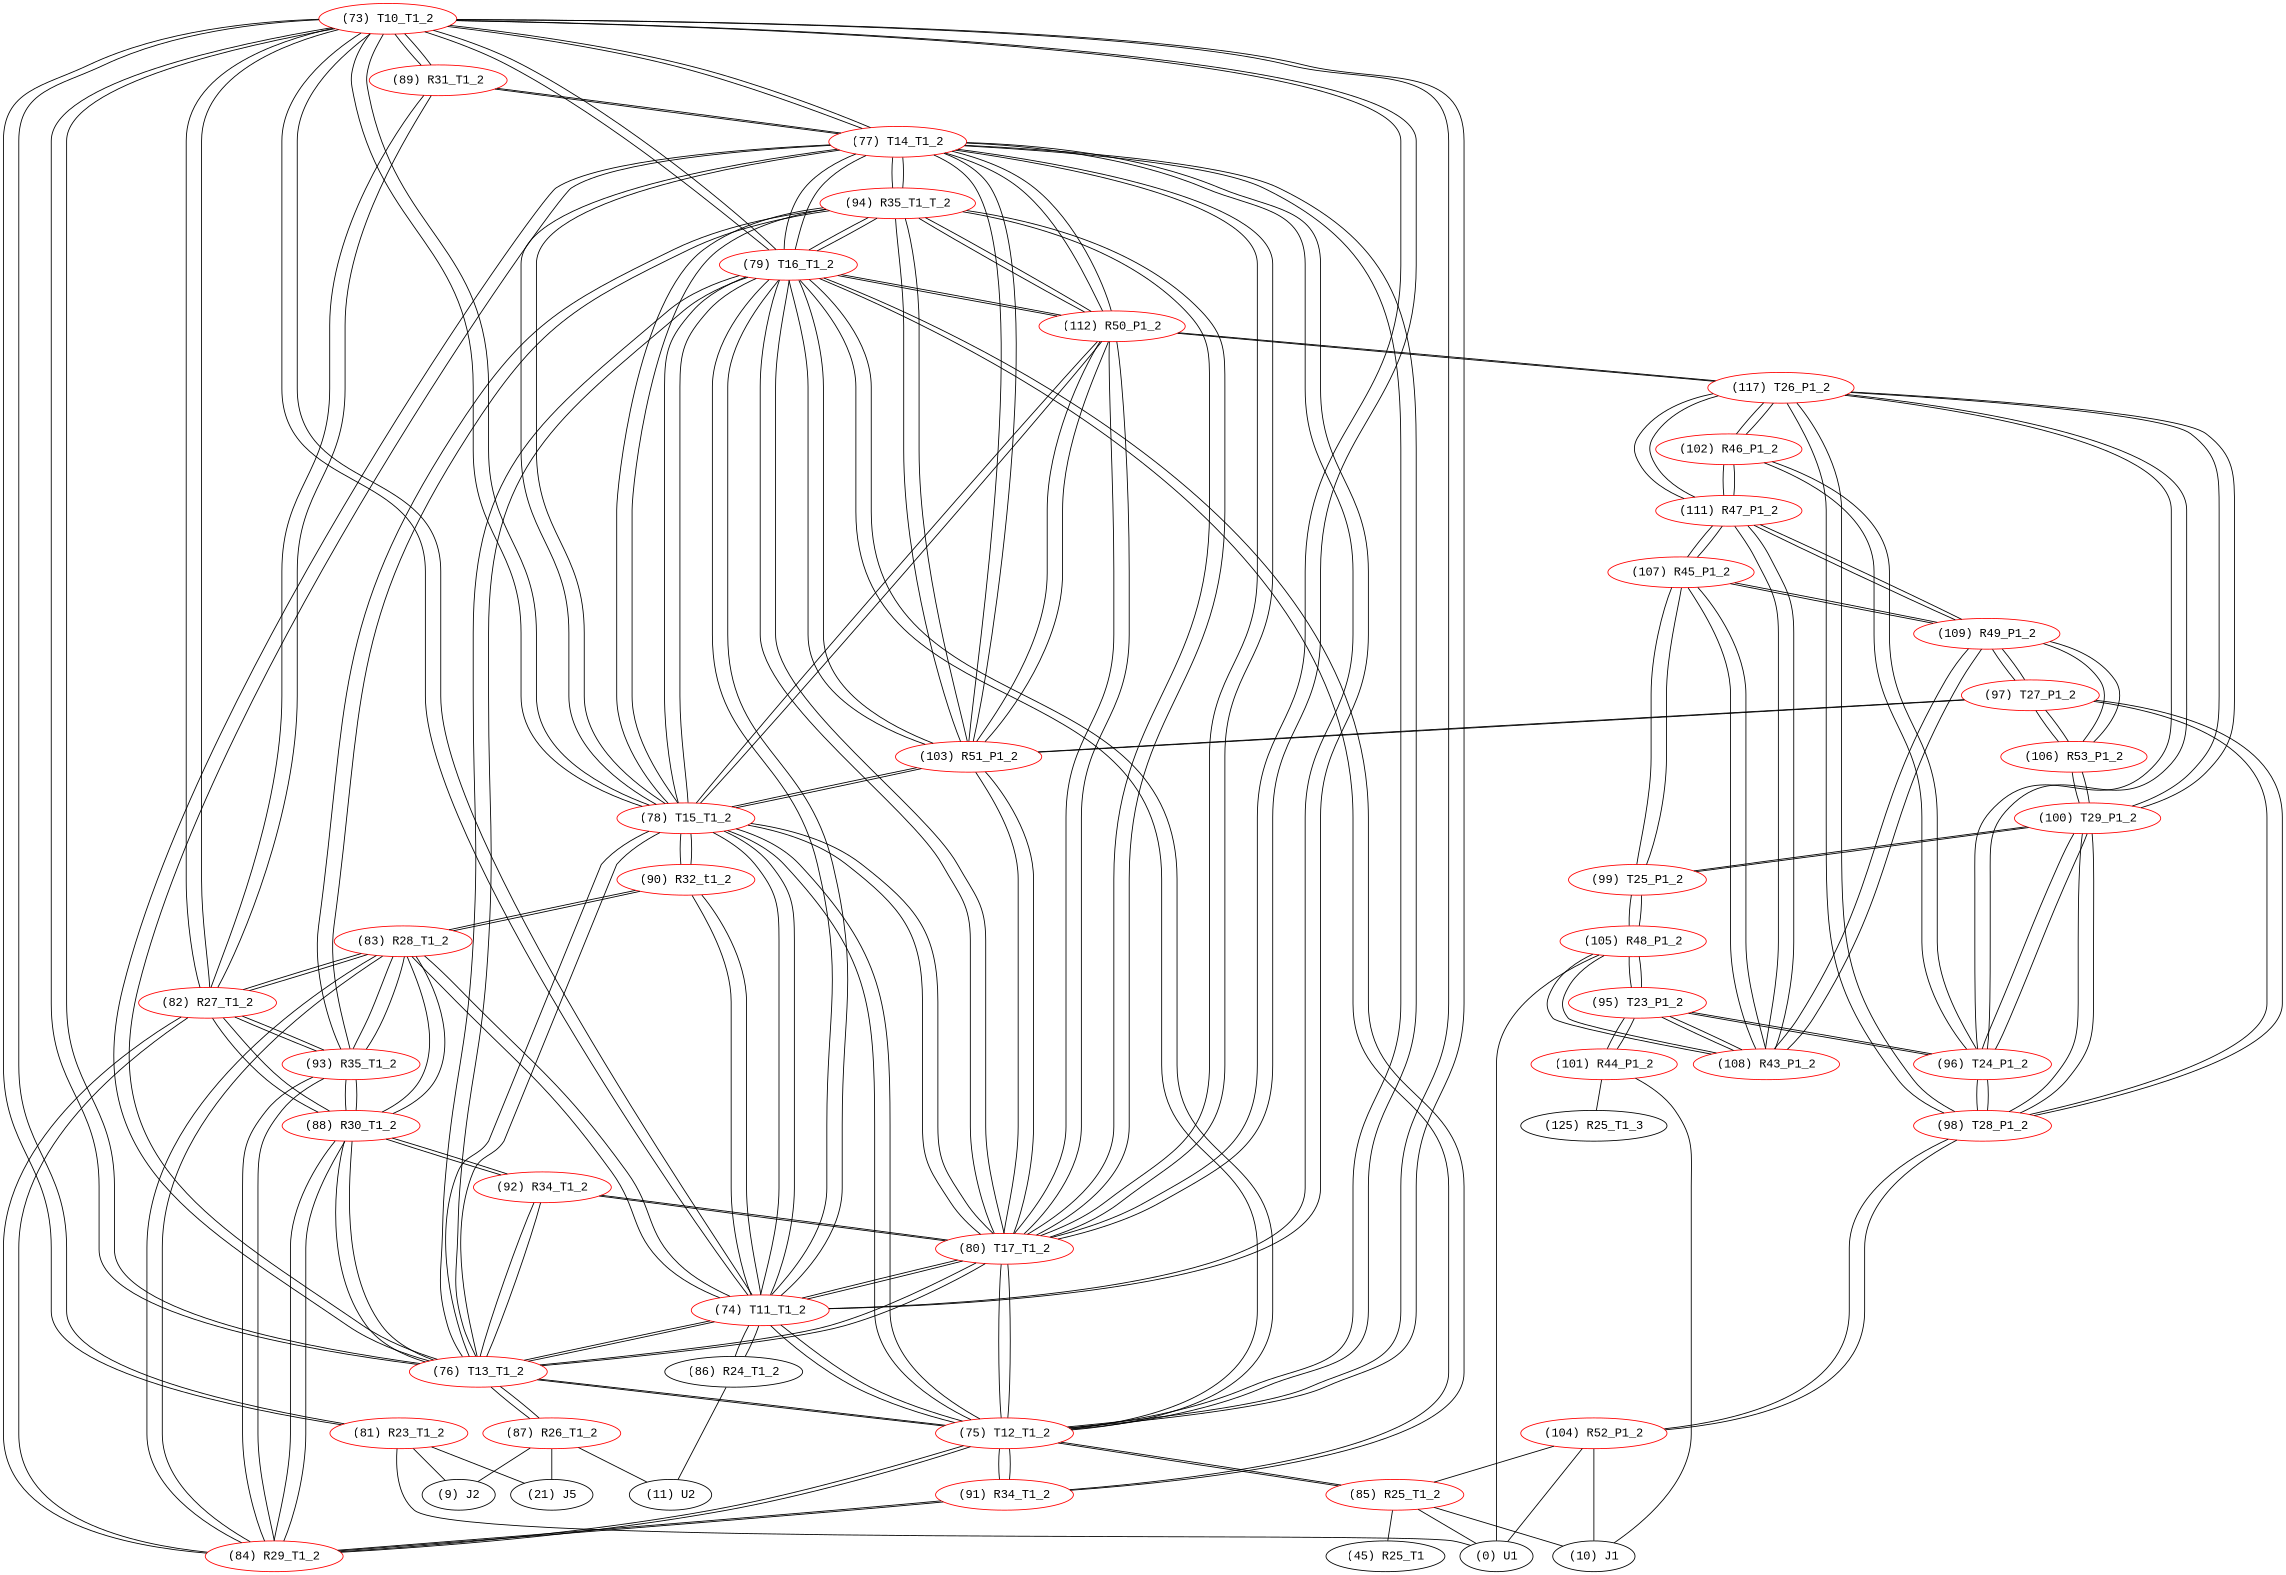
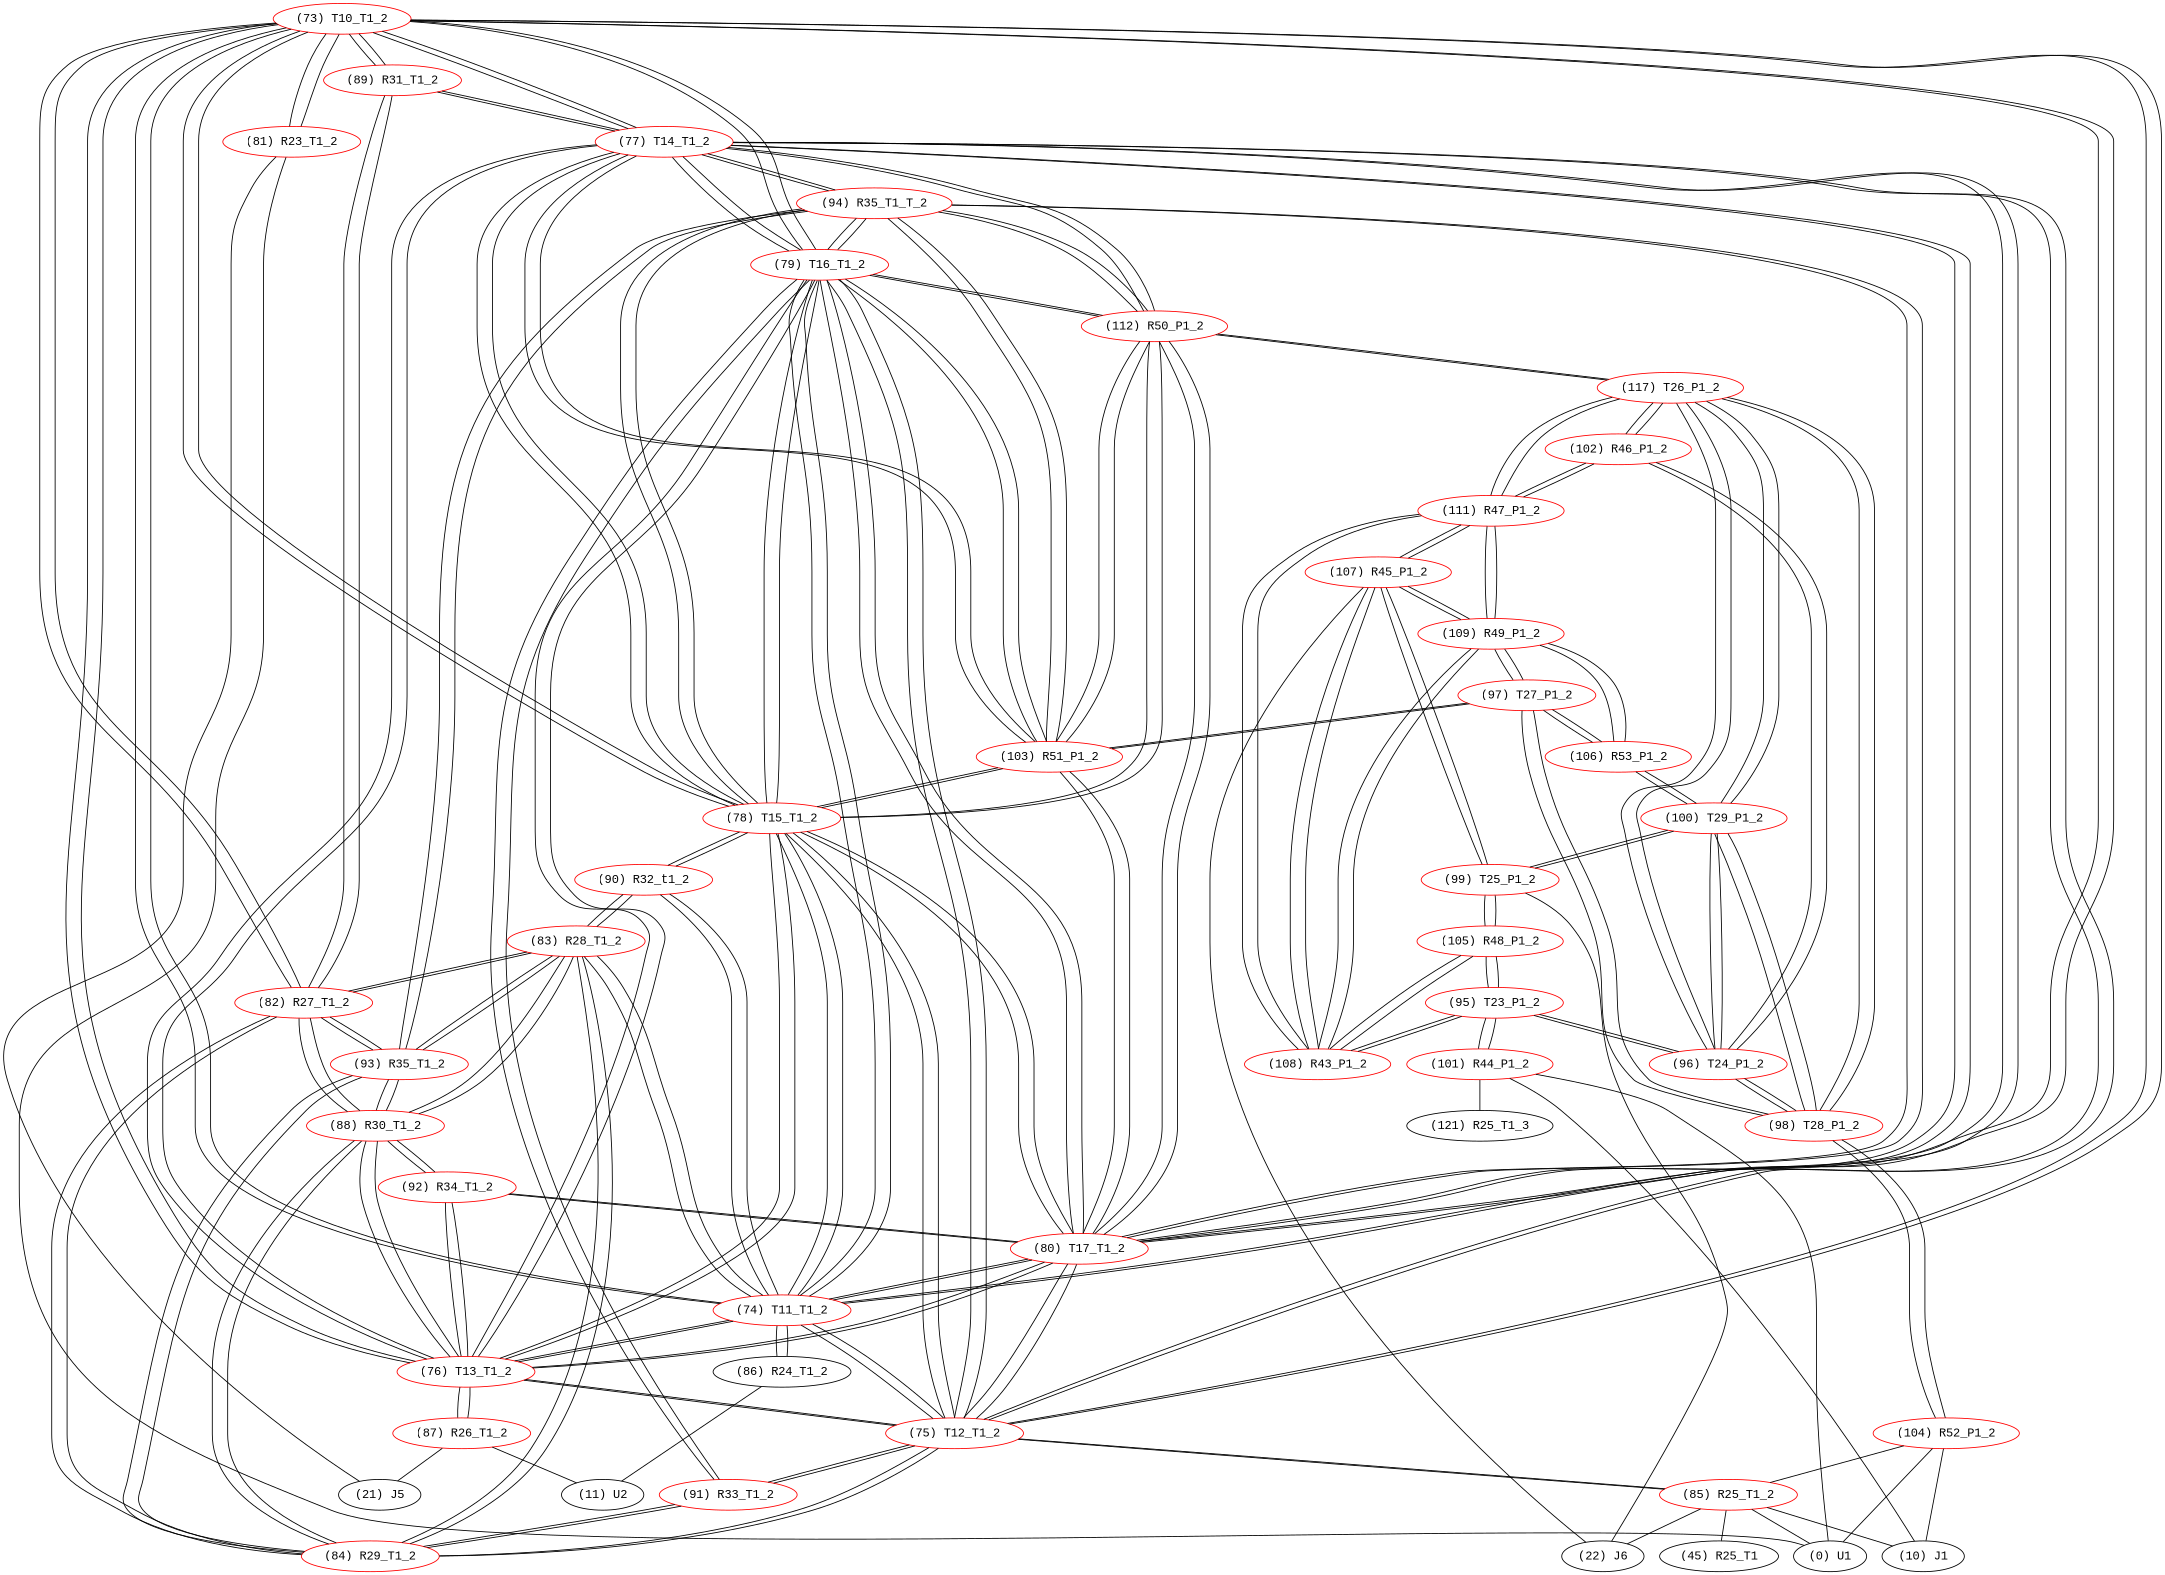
(1594, 1126) -> (1480, 1126)
(1496, 1223) -> (1800, 1227)
(459, 1495) -> none
(1004, 1495) -> (728, 1495)
none -> (1603, 1556)
